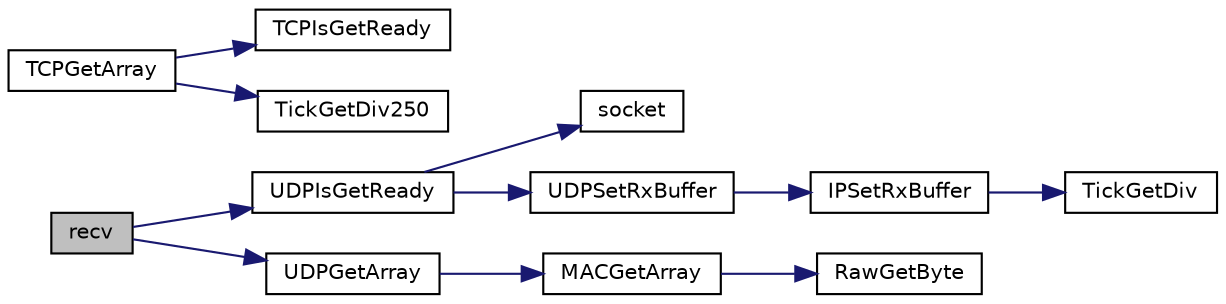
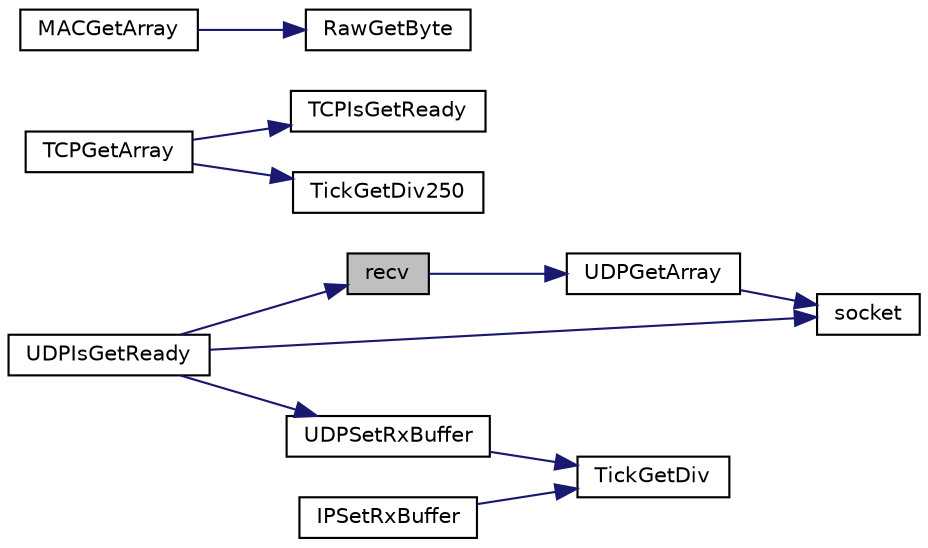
(761, 192) -> (523, 457)
(182, 219) -> (253, 313)
(481, 274) -> (768, 295)
